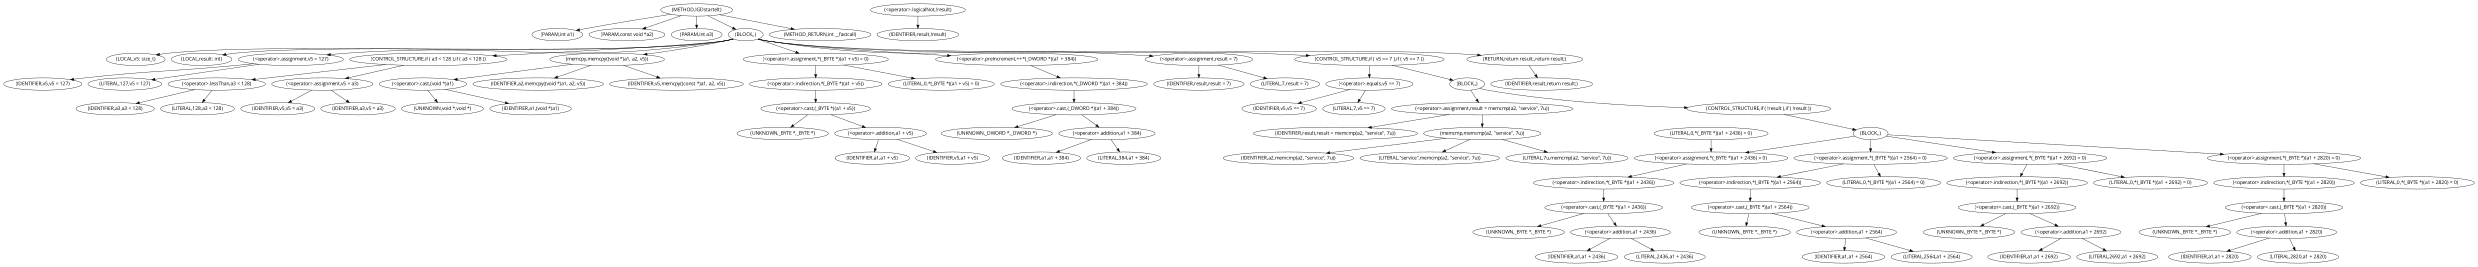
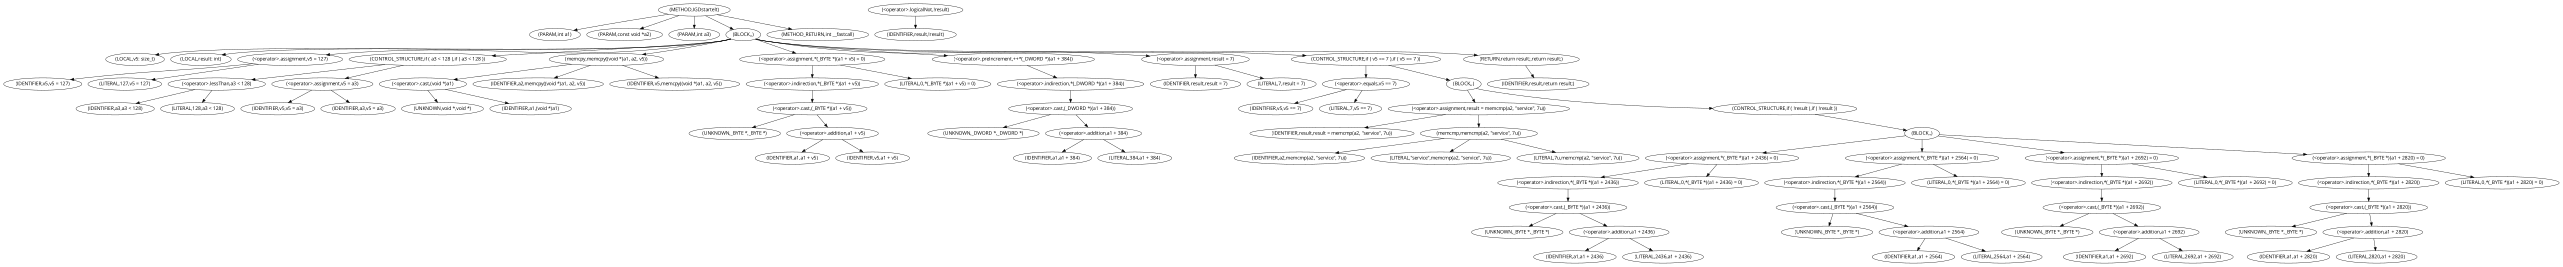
(676, 84) -> (675, 84)
(1711, 144) -> (1713, 169)
